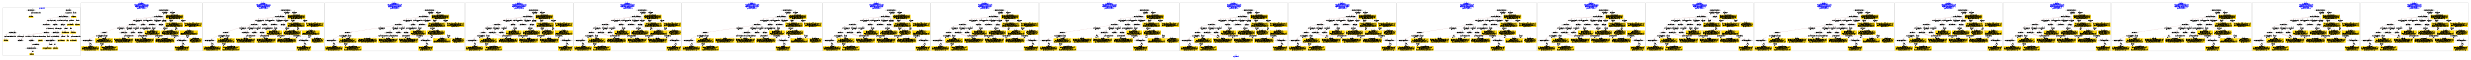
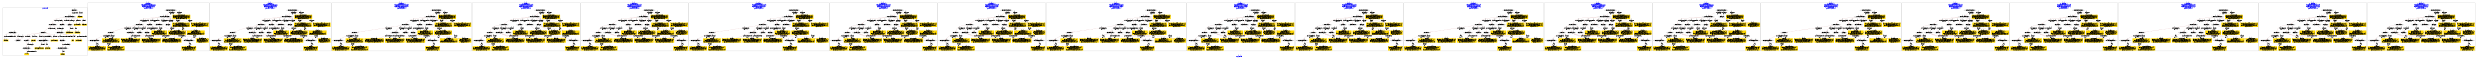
none -> (27, 41)
